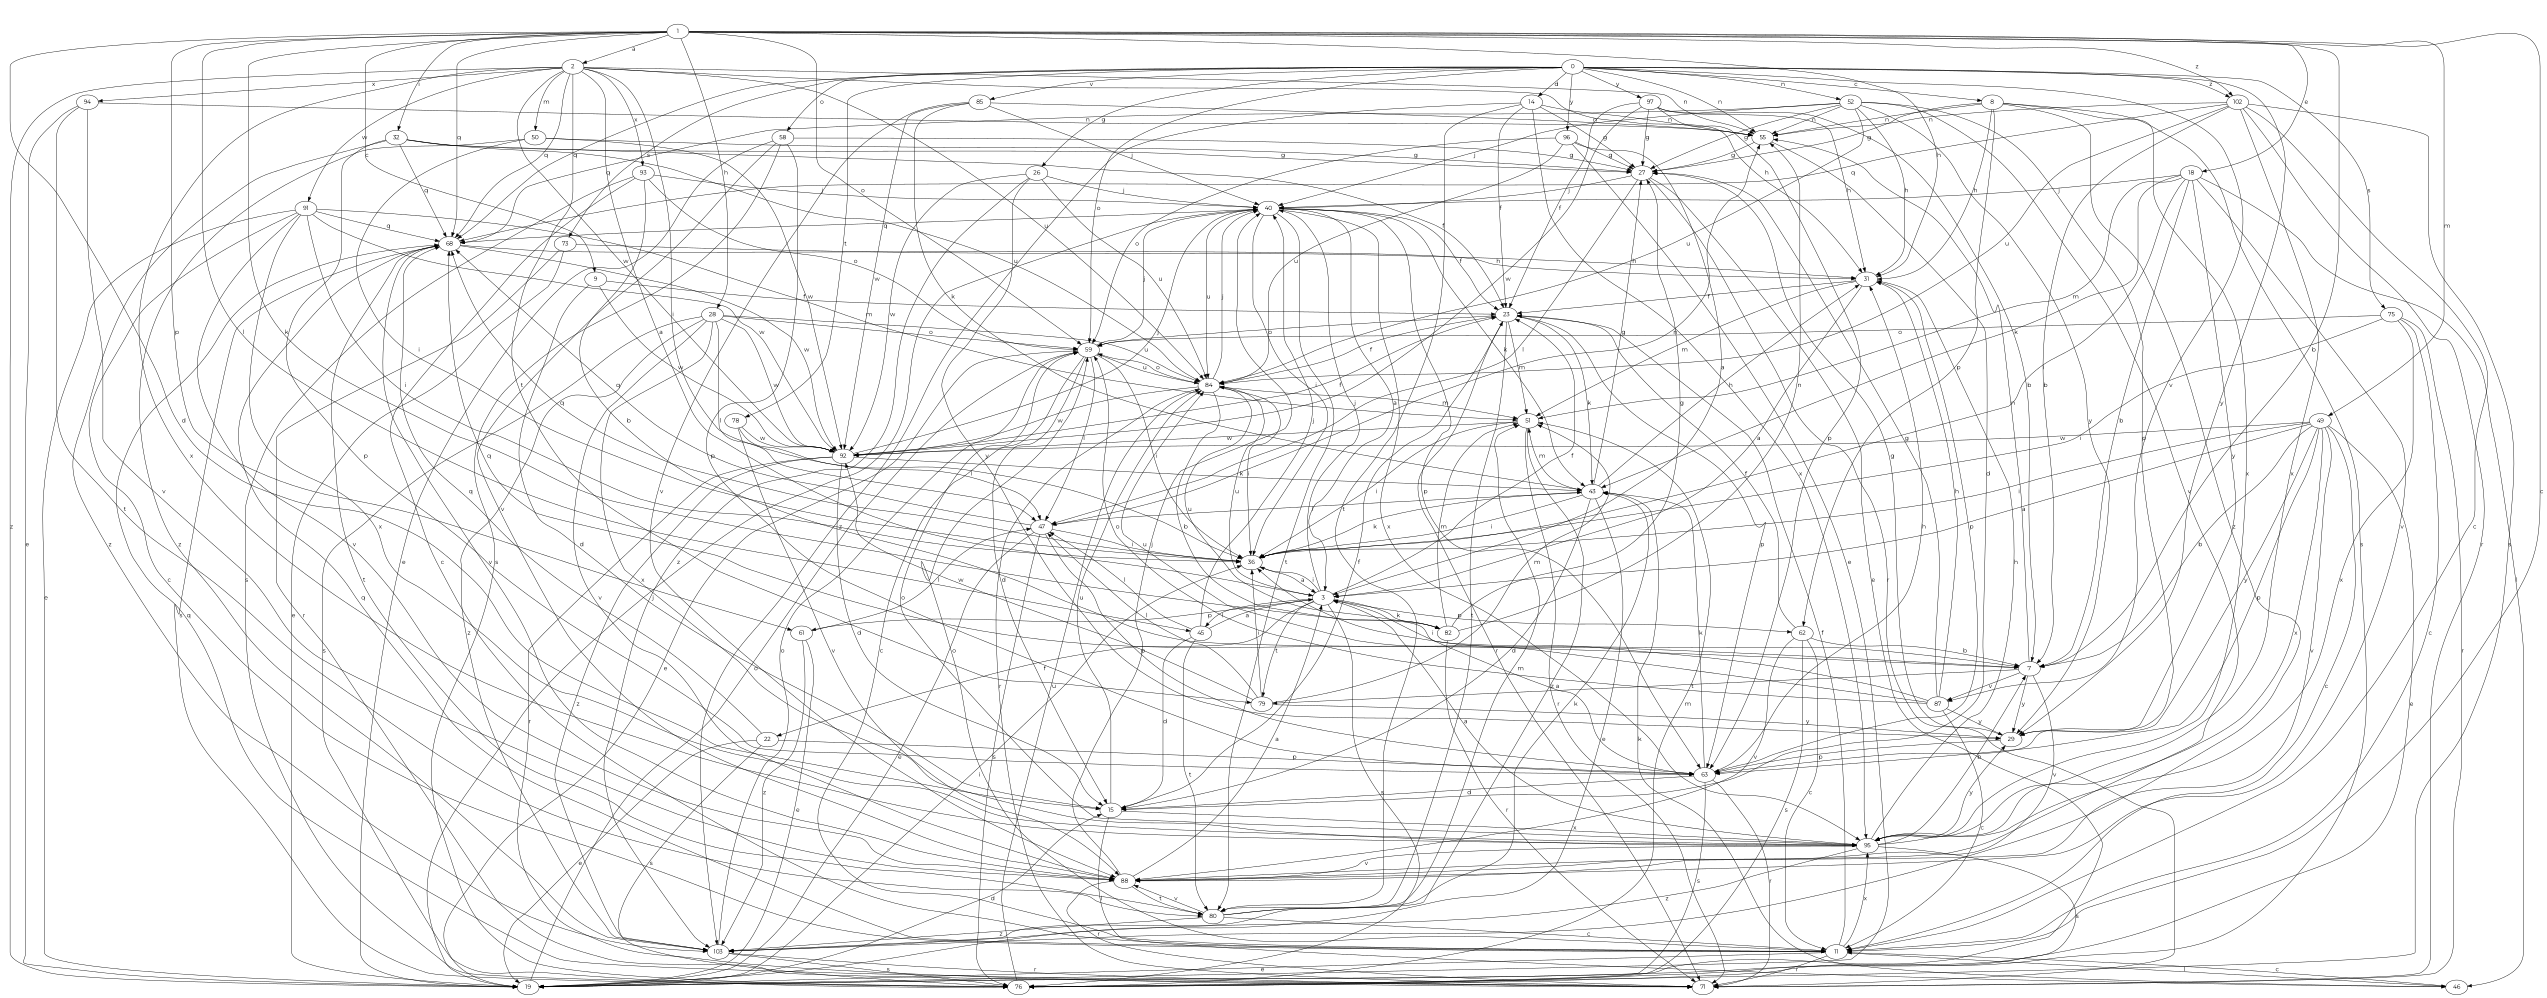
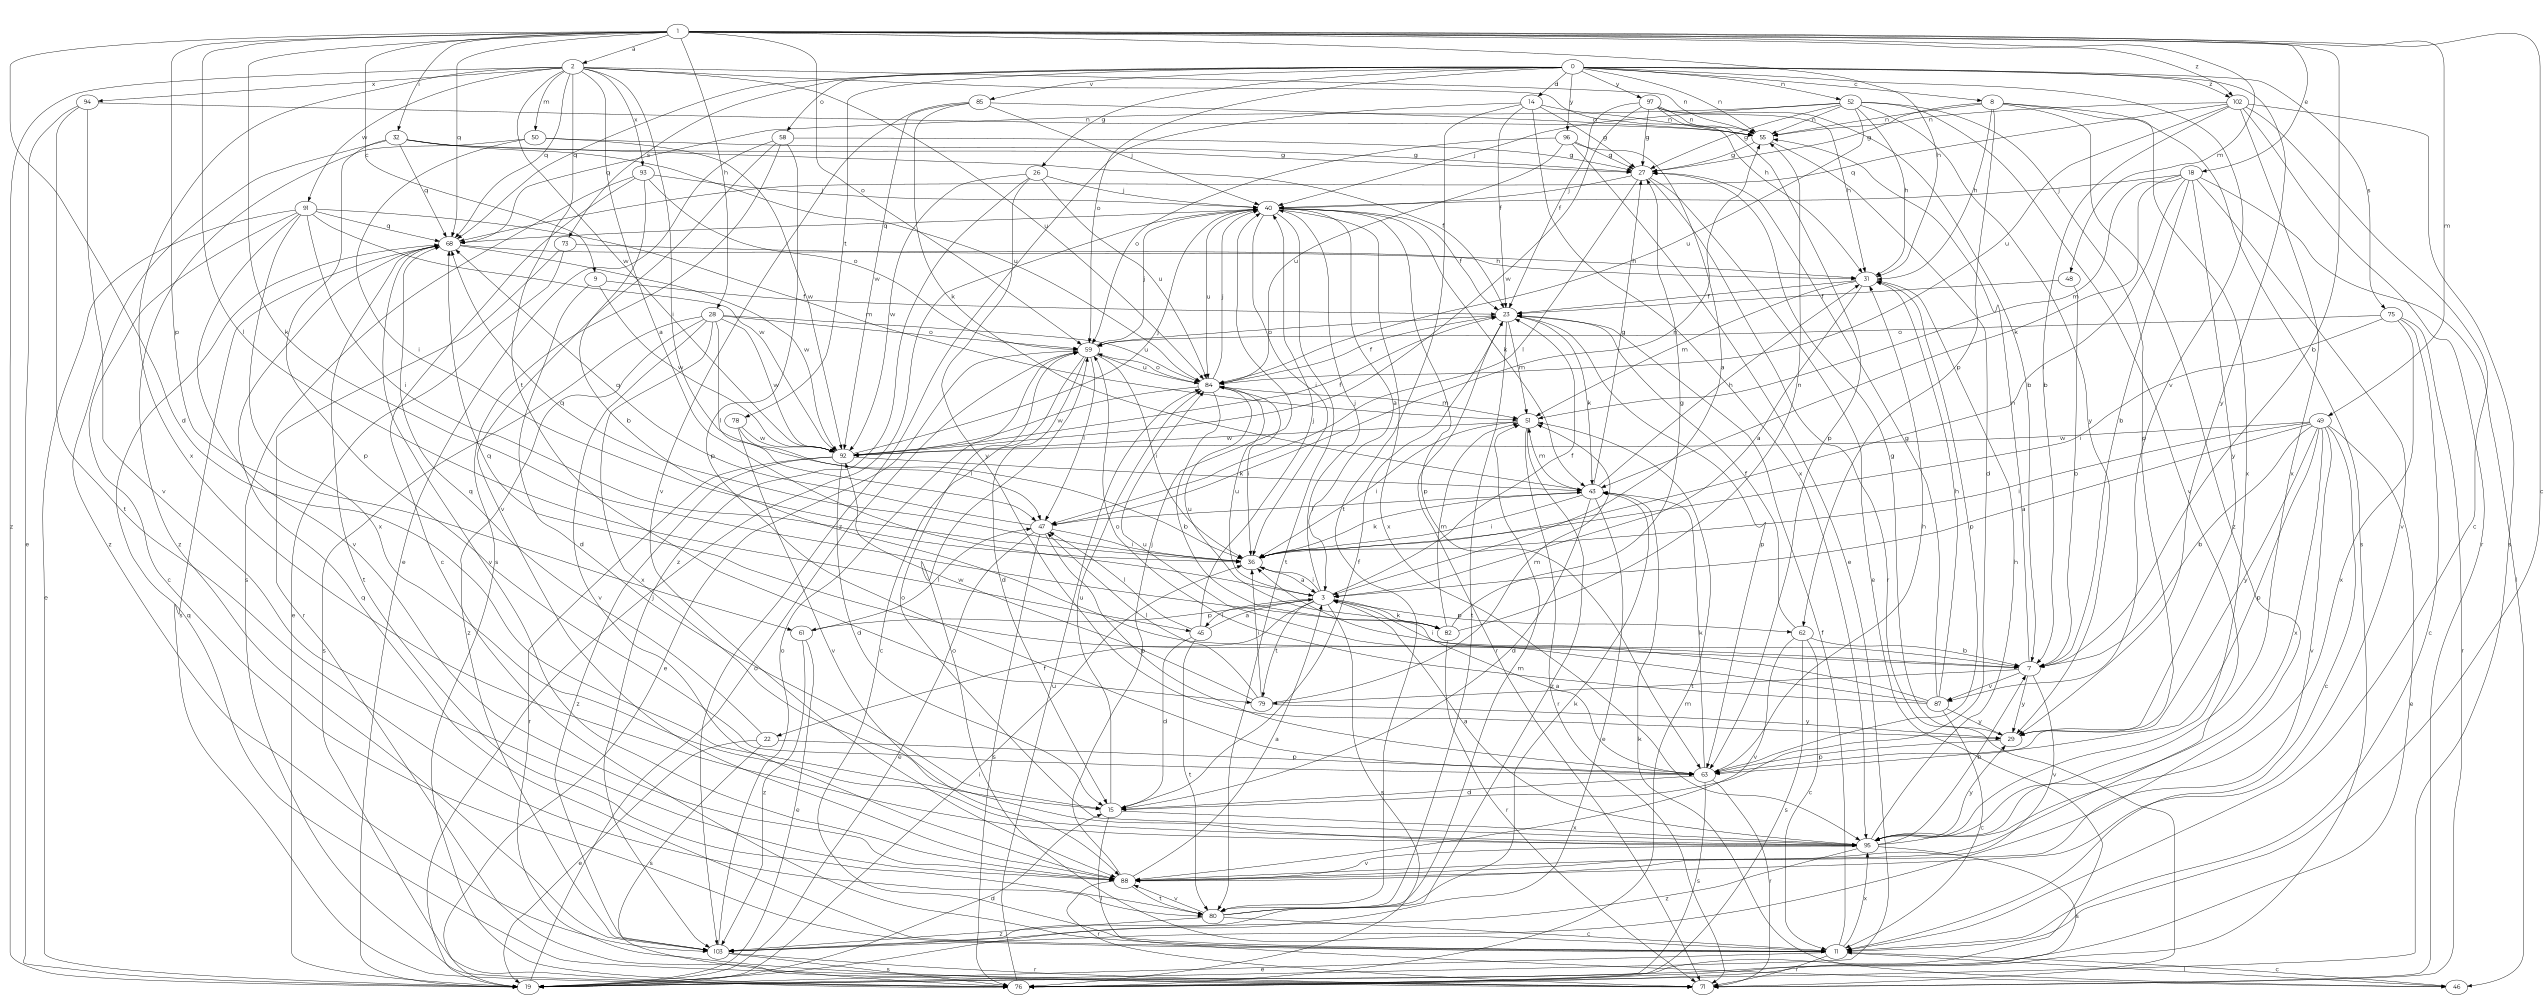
none -> (1686, 122)
none -> (2069, 279)
(1111, 957) -> none
